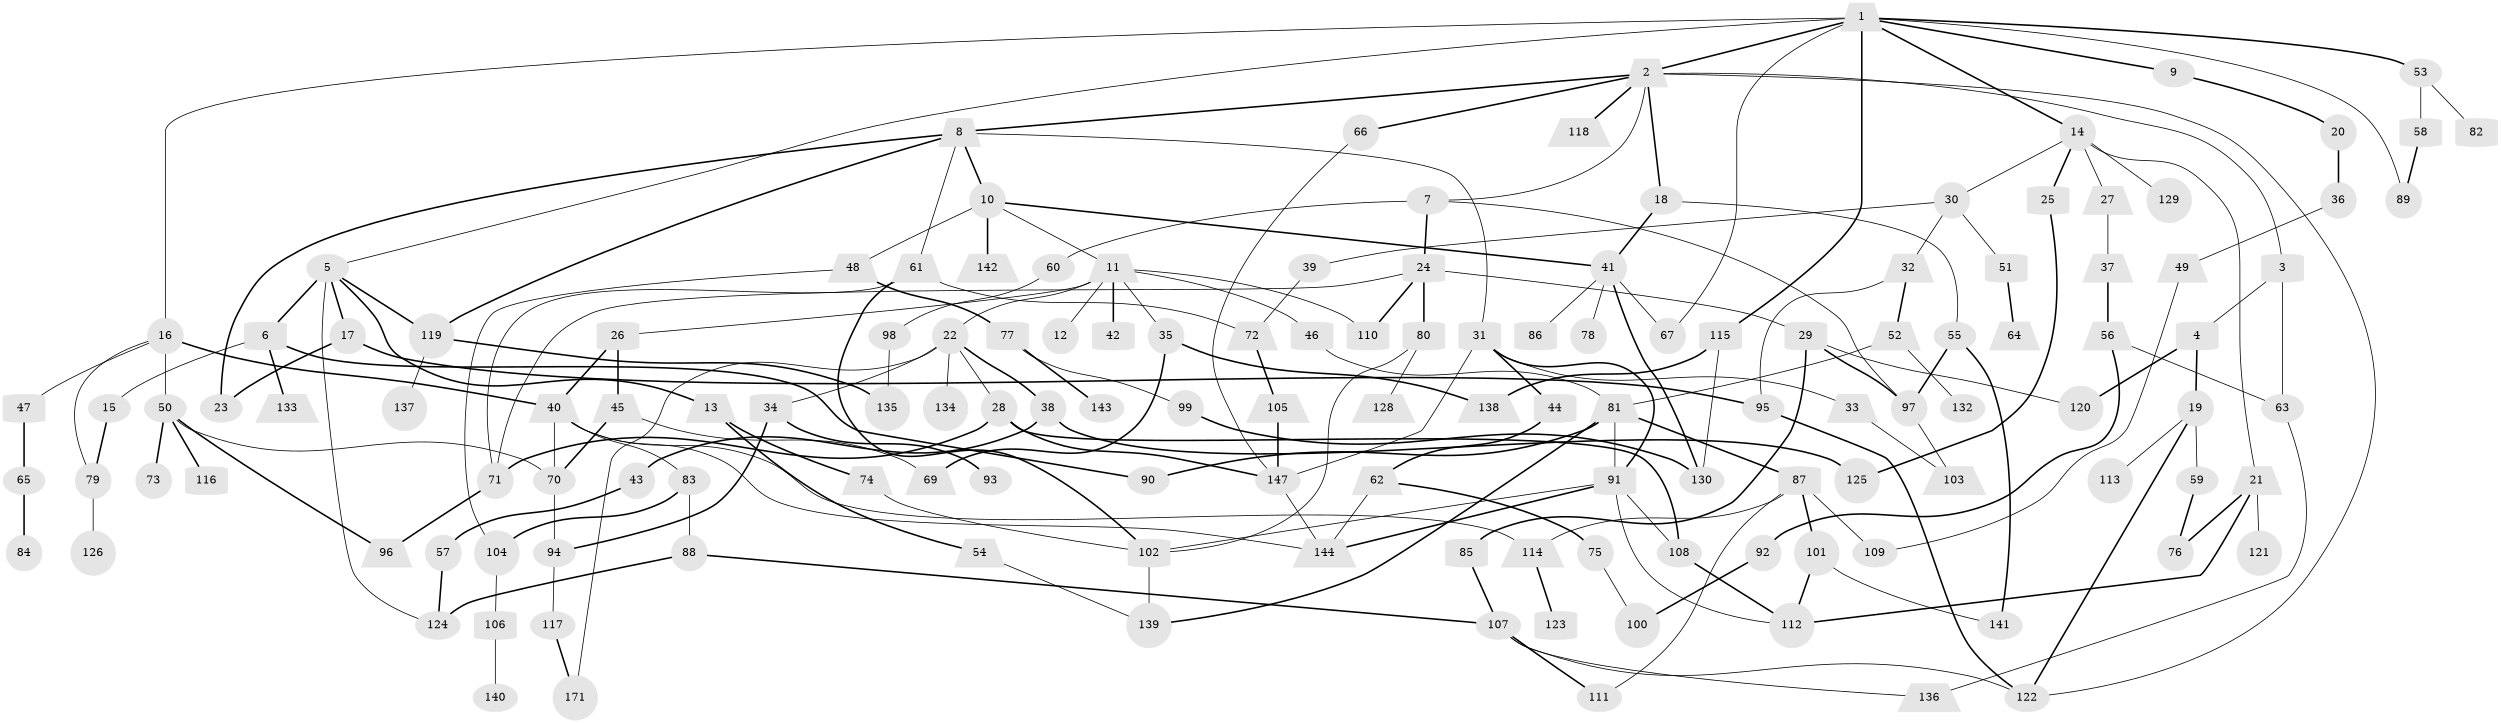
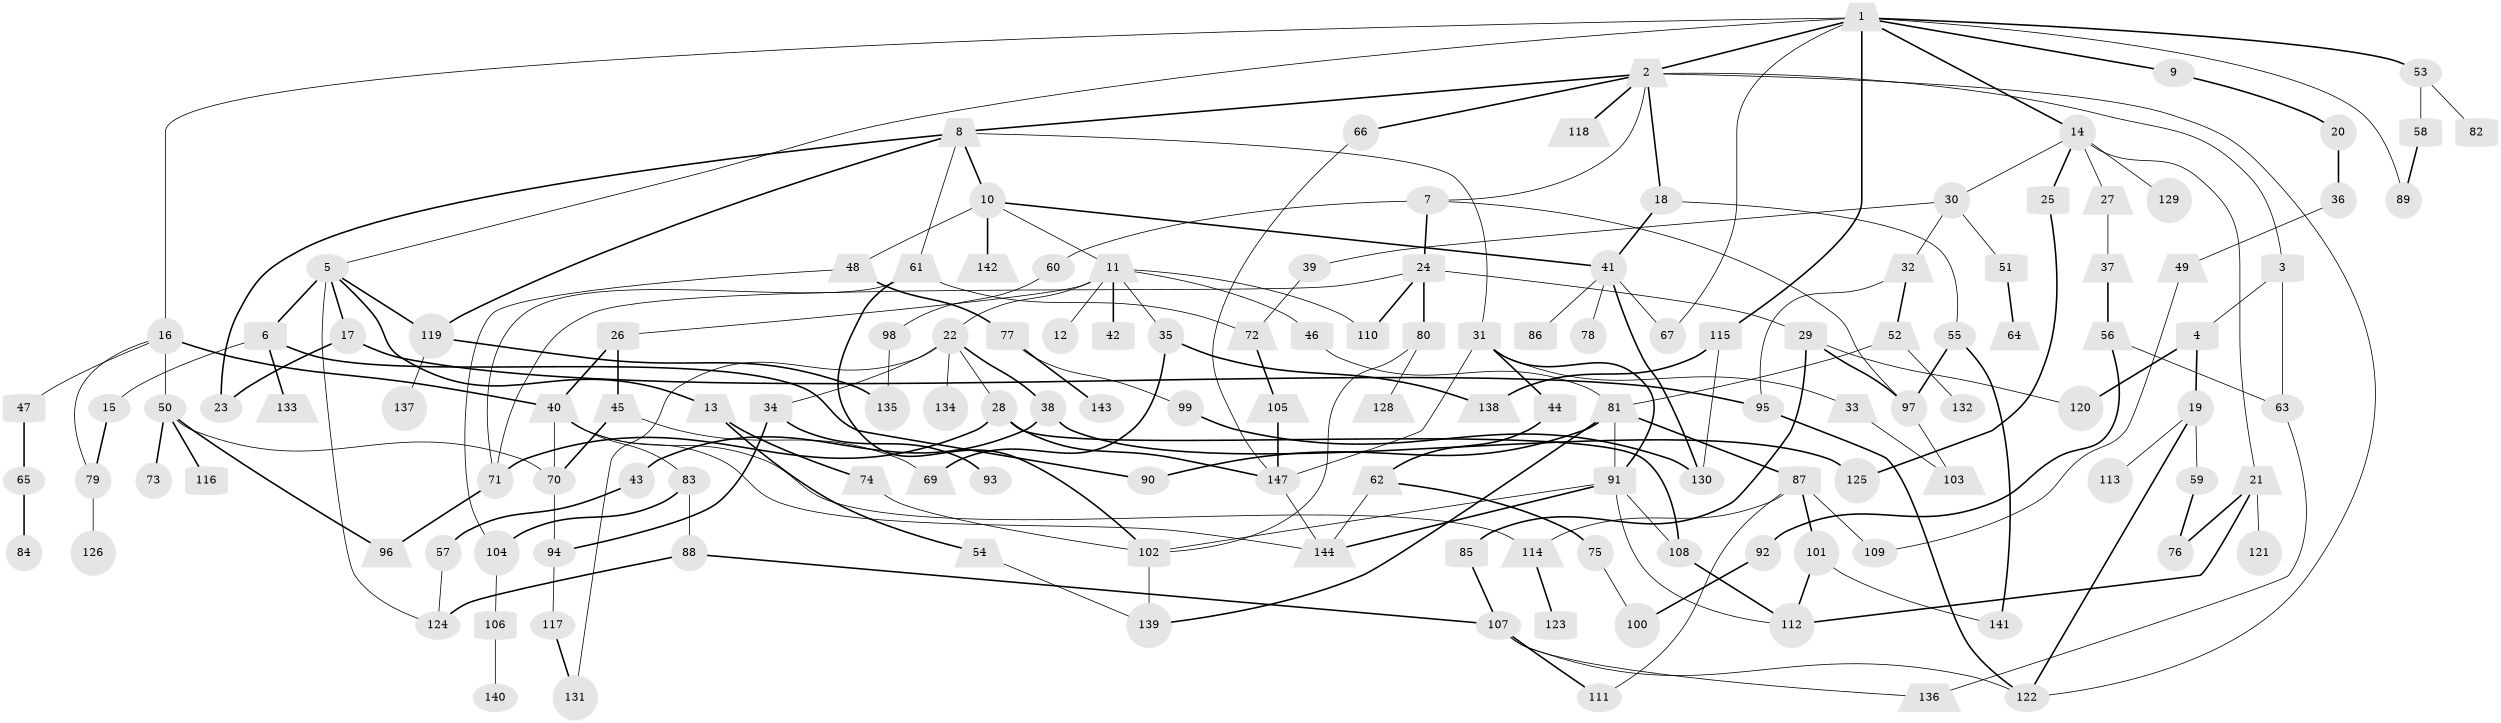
(440, 591) -> (440, 591)
(575, 698) -> (575, 698)
